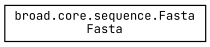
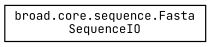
(105, 23) -> (105, 23)
